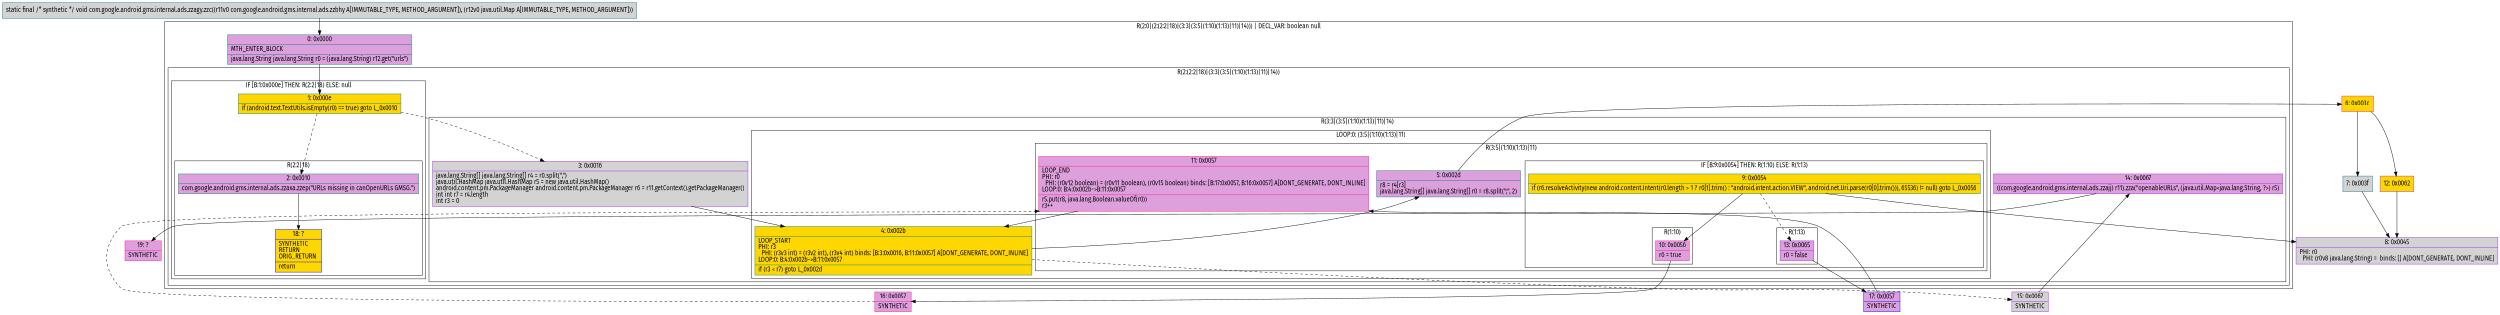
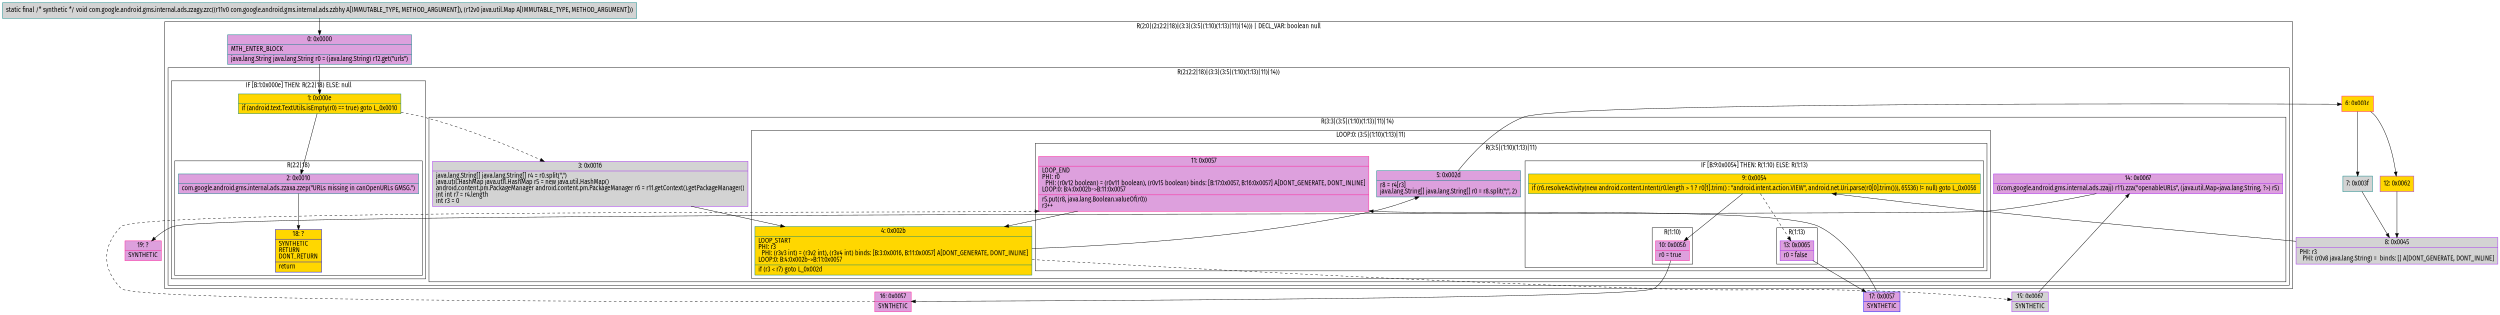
(310, 142) -> (310, 142)
(2058, 220) -> (2066, 220)
(2309, 252) -> (2309, 252)
(298, 257) -> (299, 257)
